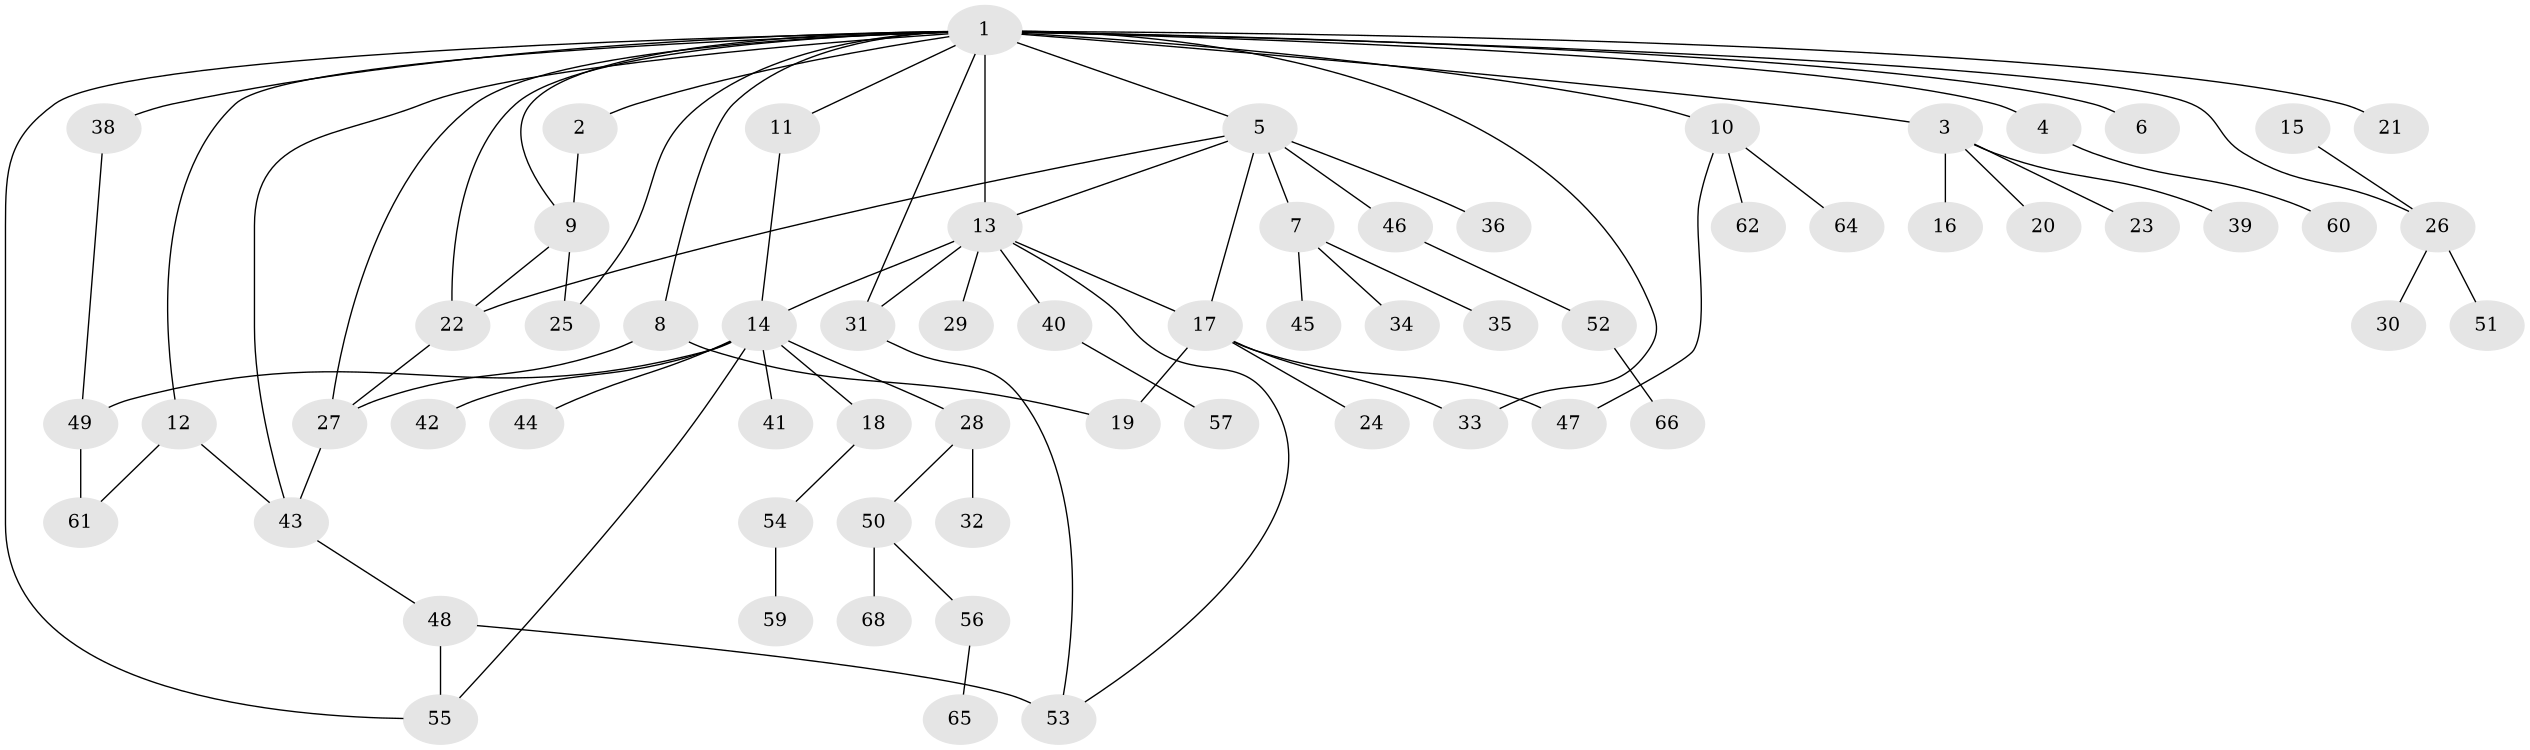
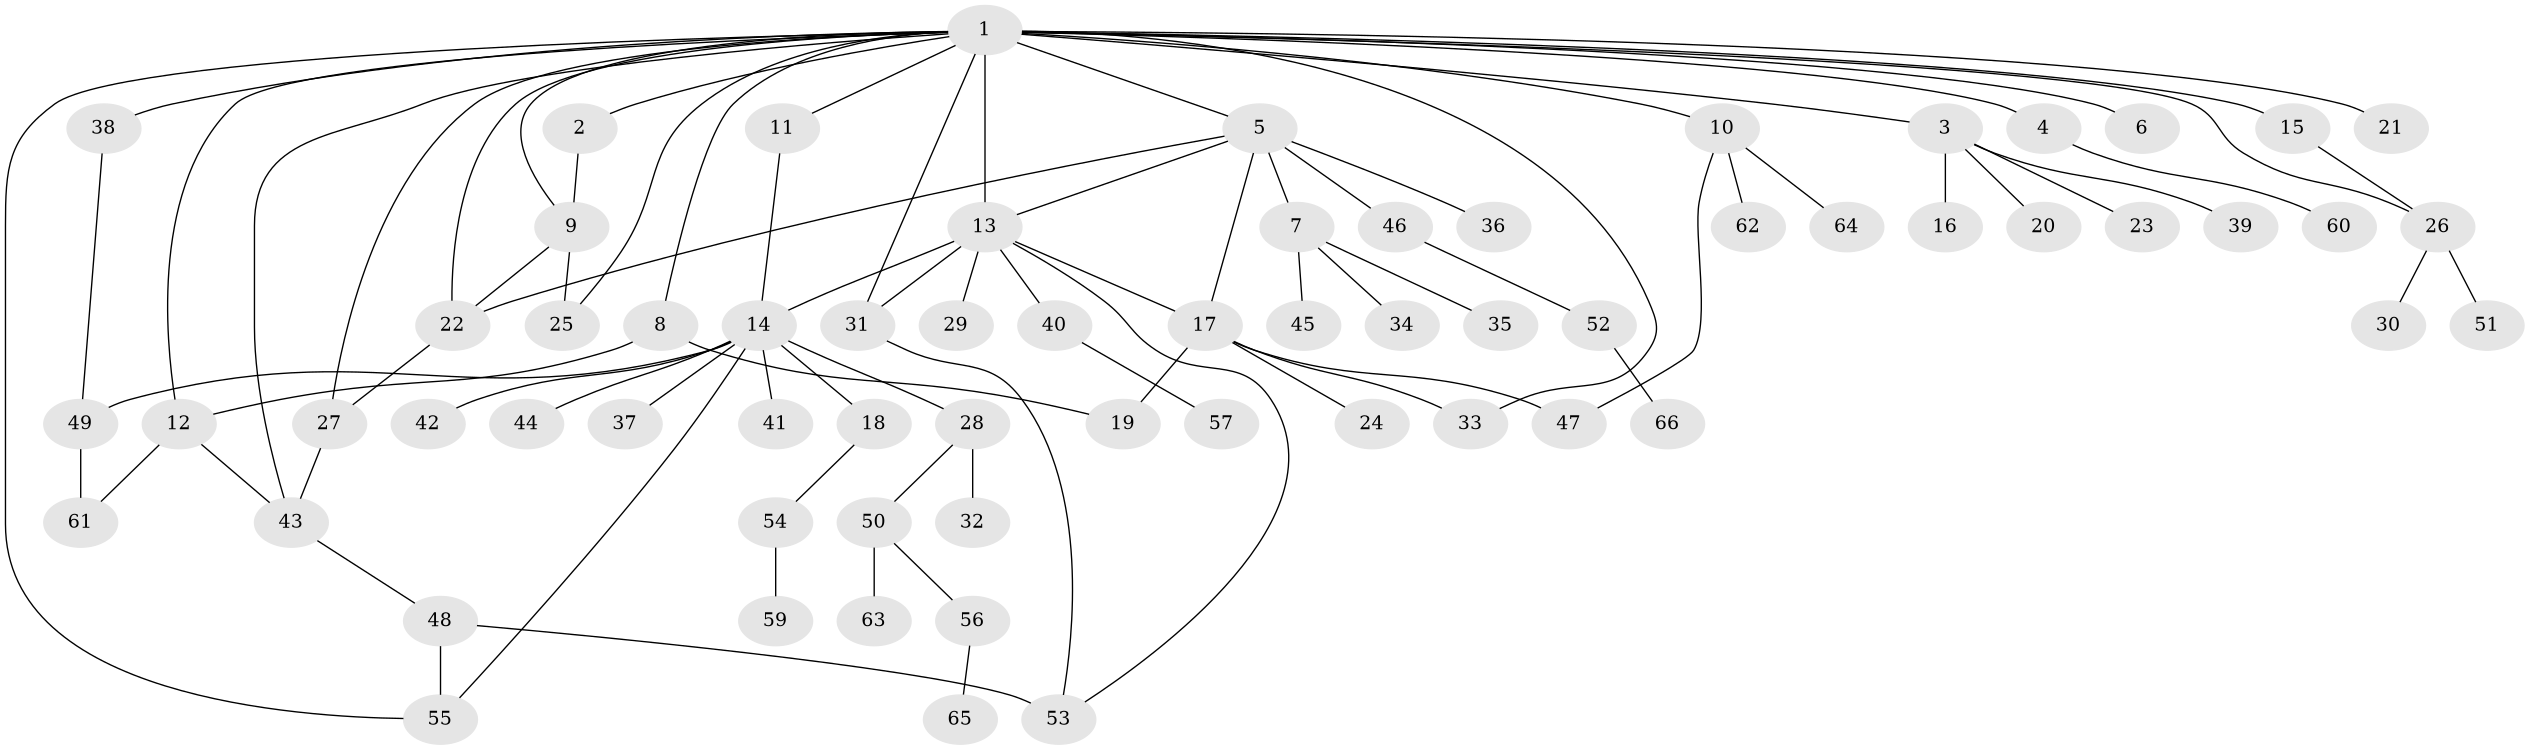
none -> (1645, 50)
(544, 368) -> (413, 383)
none -> (625, 424)
(874, 621) -> (874, 621)
